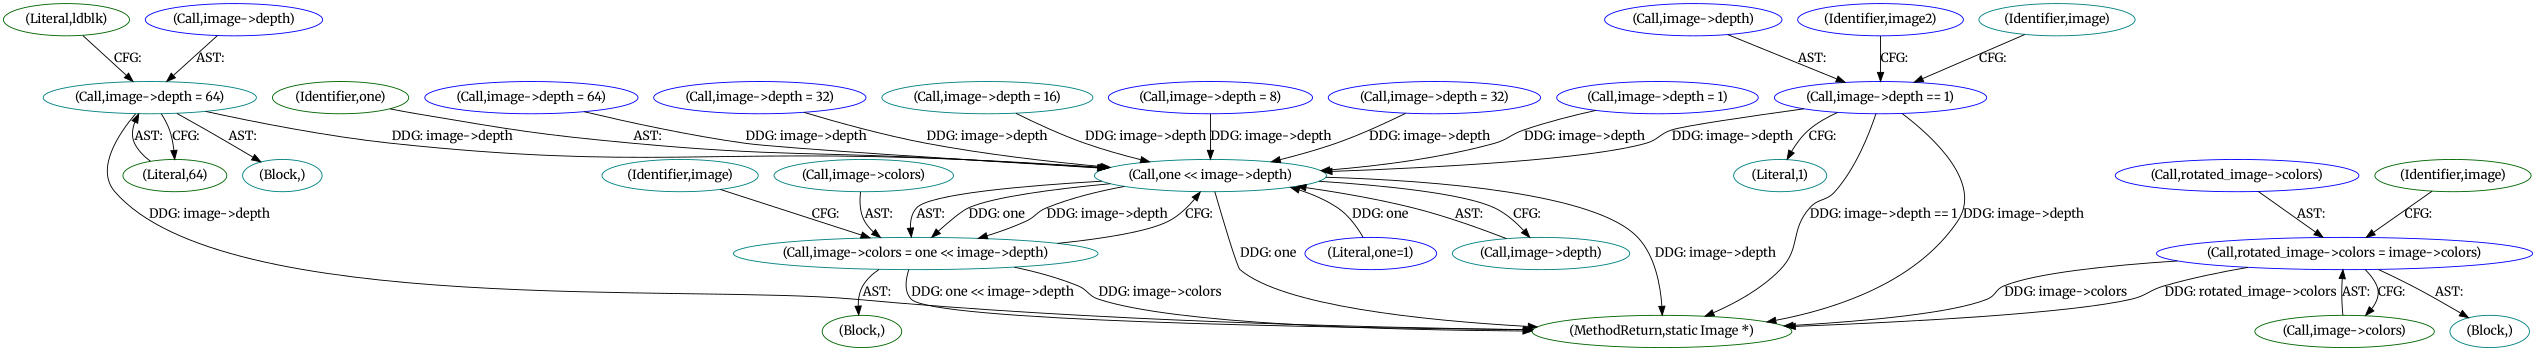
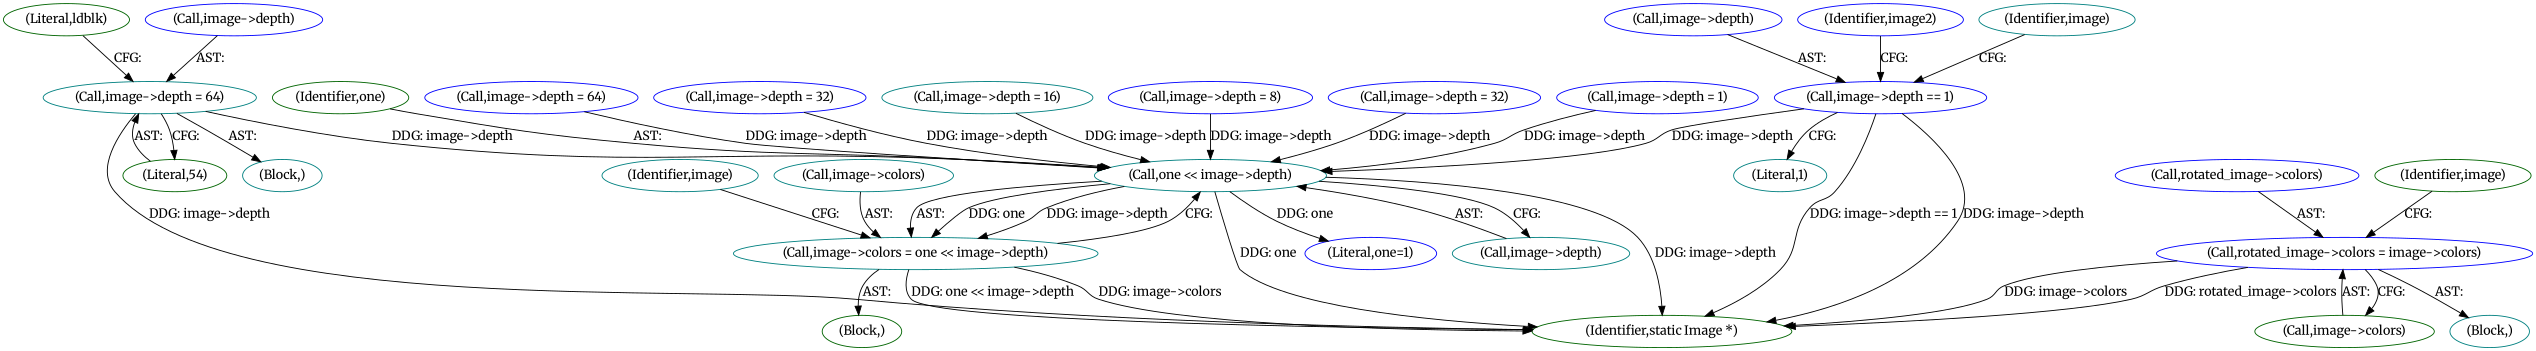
(175, 176) -> (175, 176)
(1336, 207) -> (1273, 219)
(1662, 331) -> (1662, 331)
